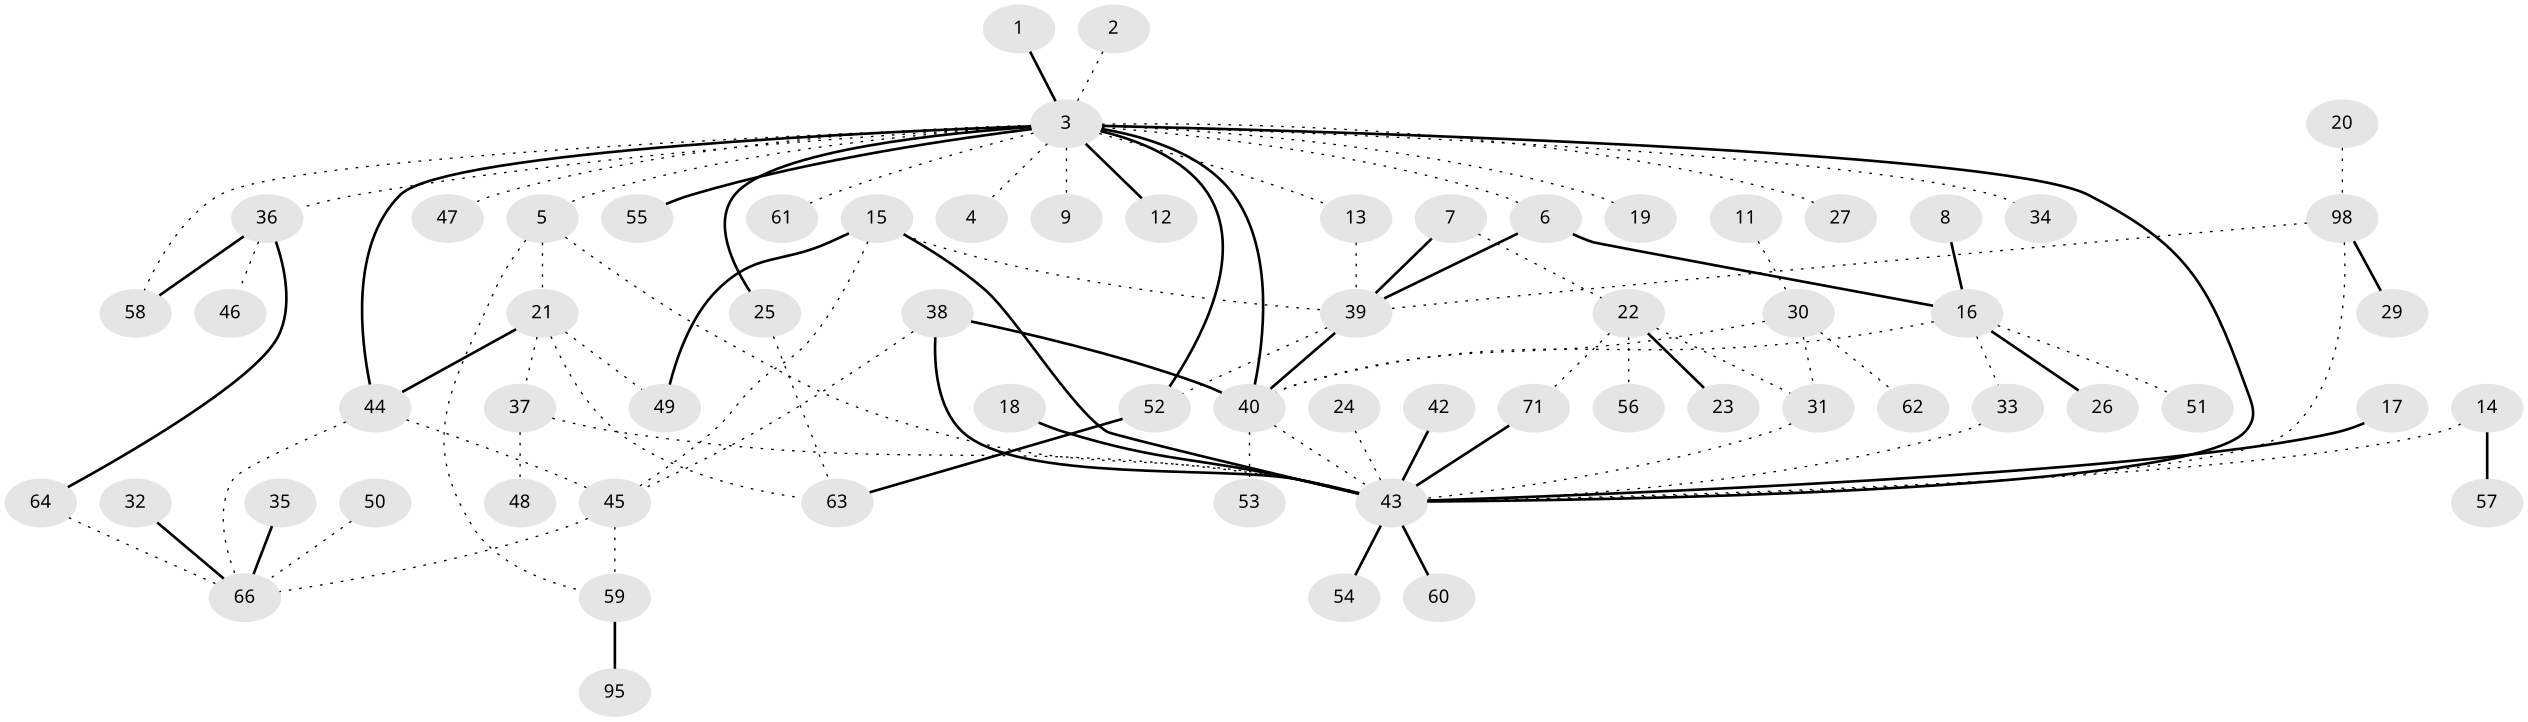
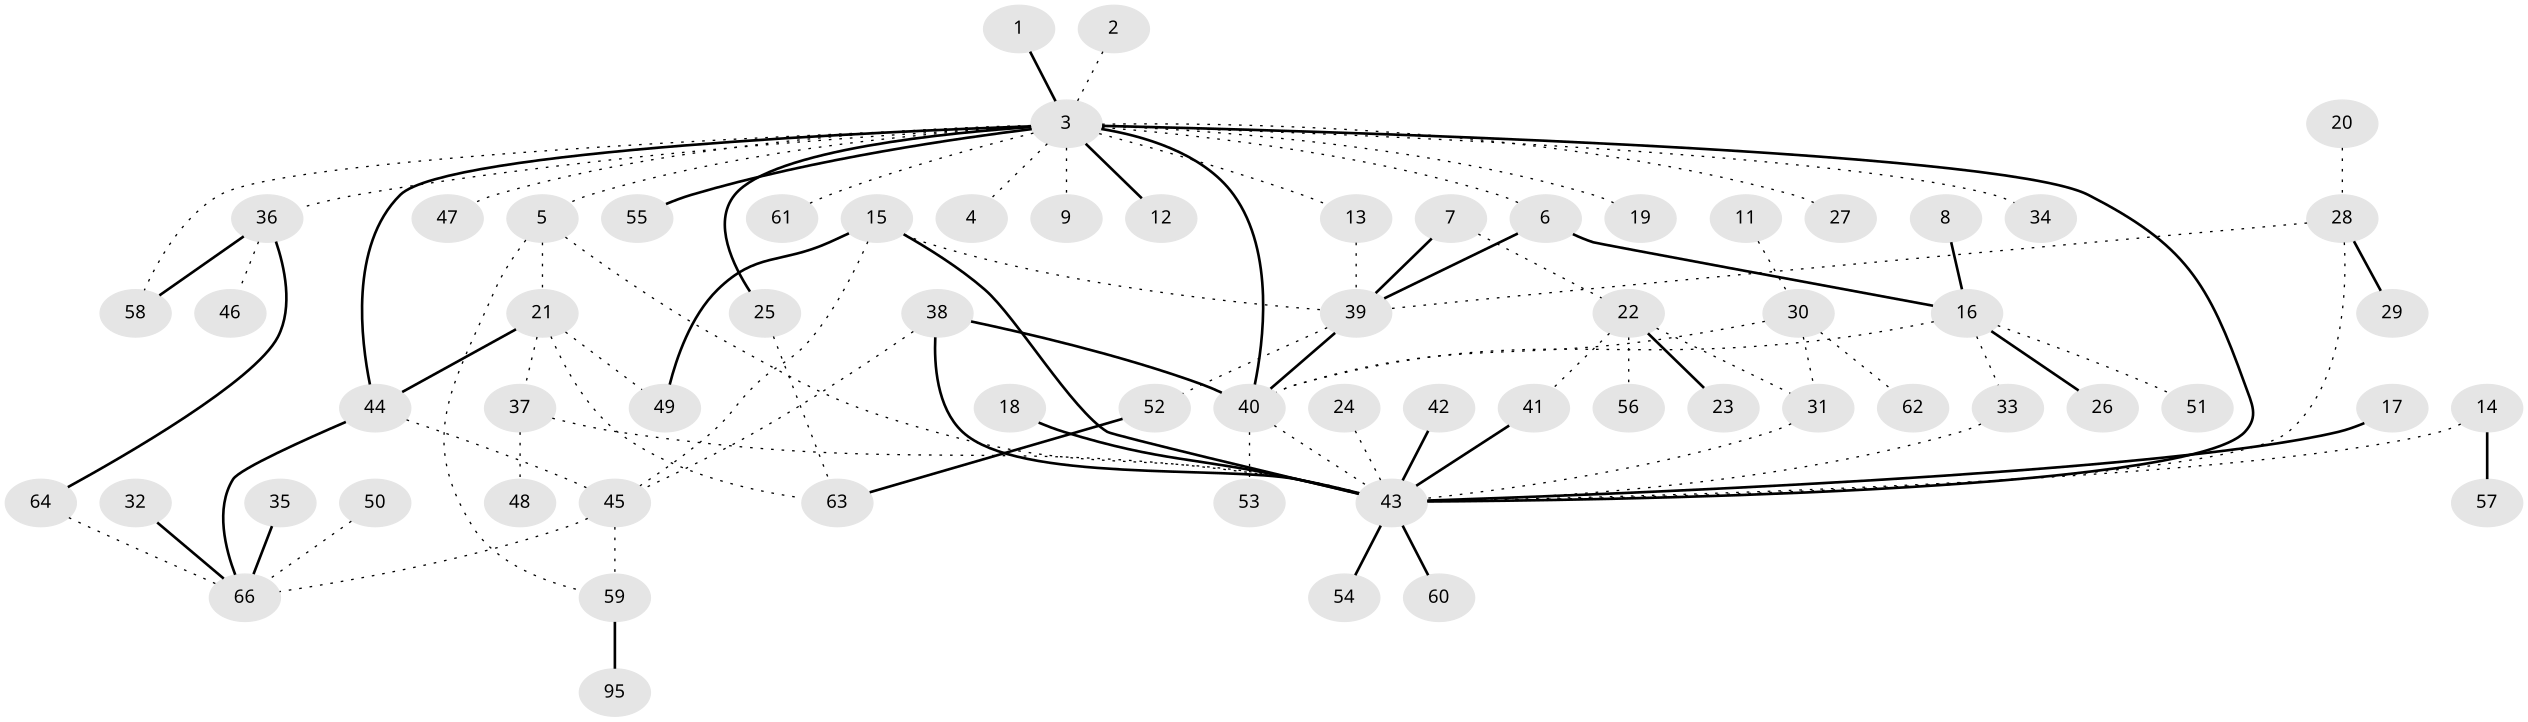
(2342, 219) -> (2342, 219)
(1221, 231) -> none
(1534, 408) -> (1534, 408)
(244, 471) -> (244, 471)
